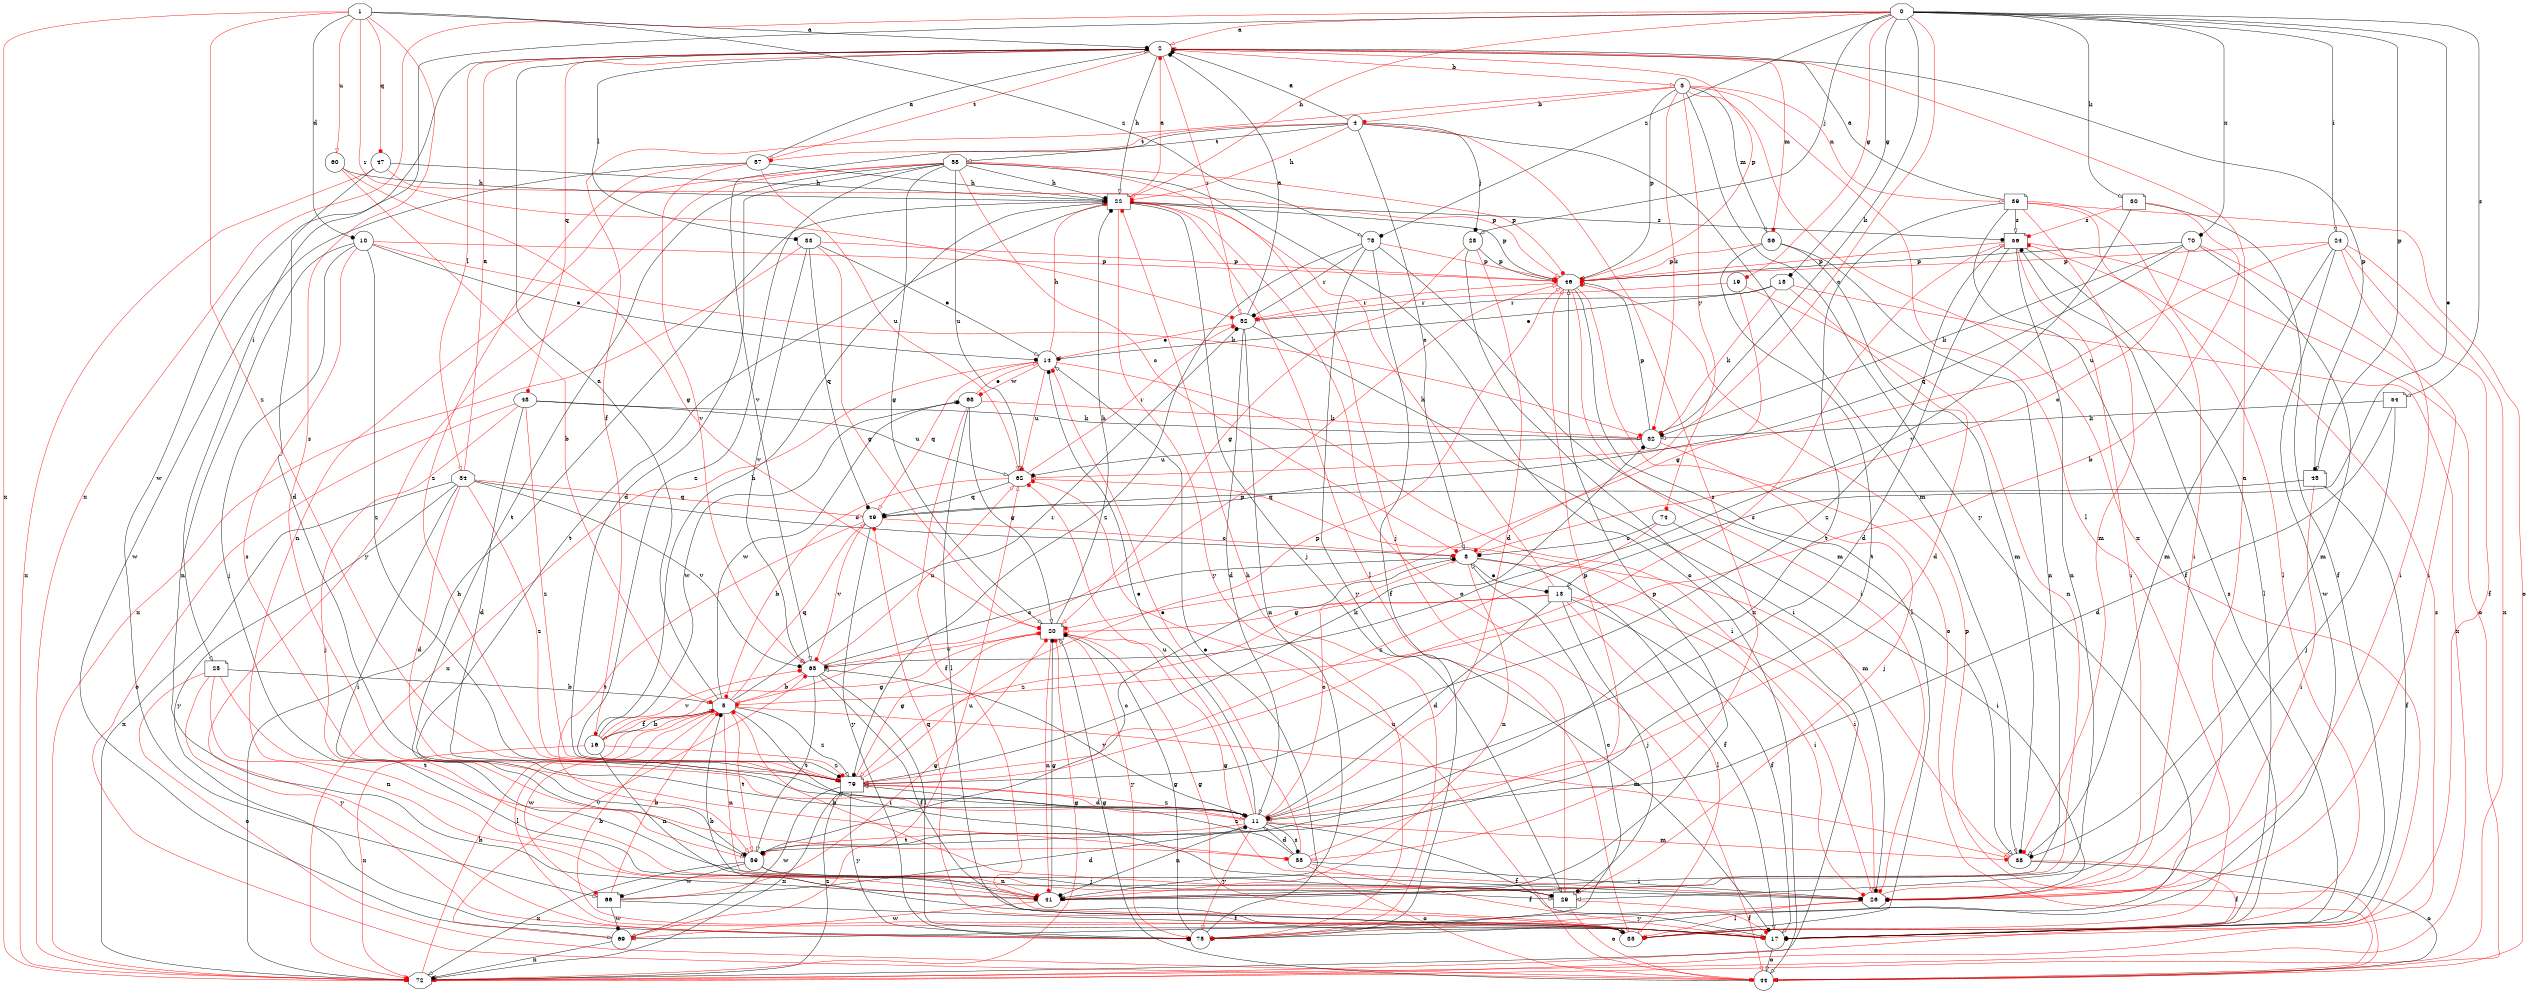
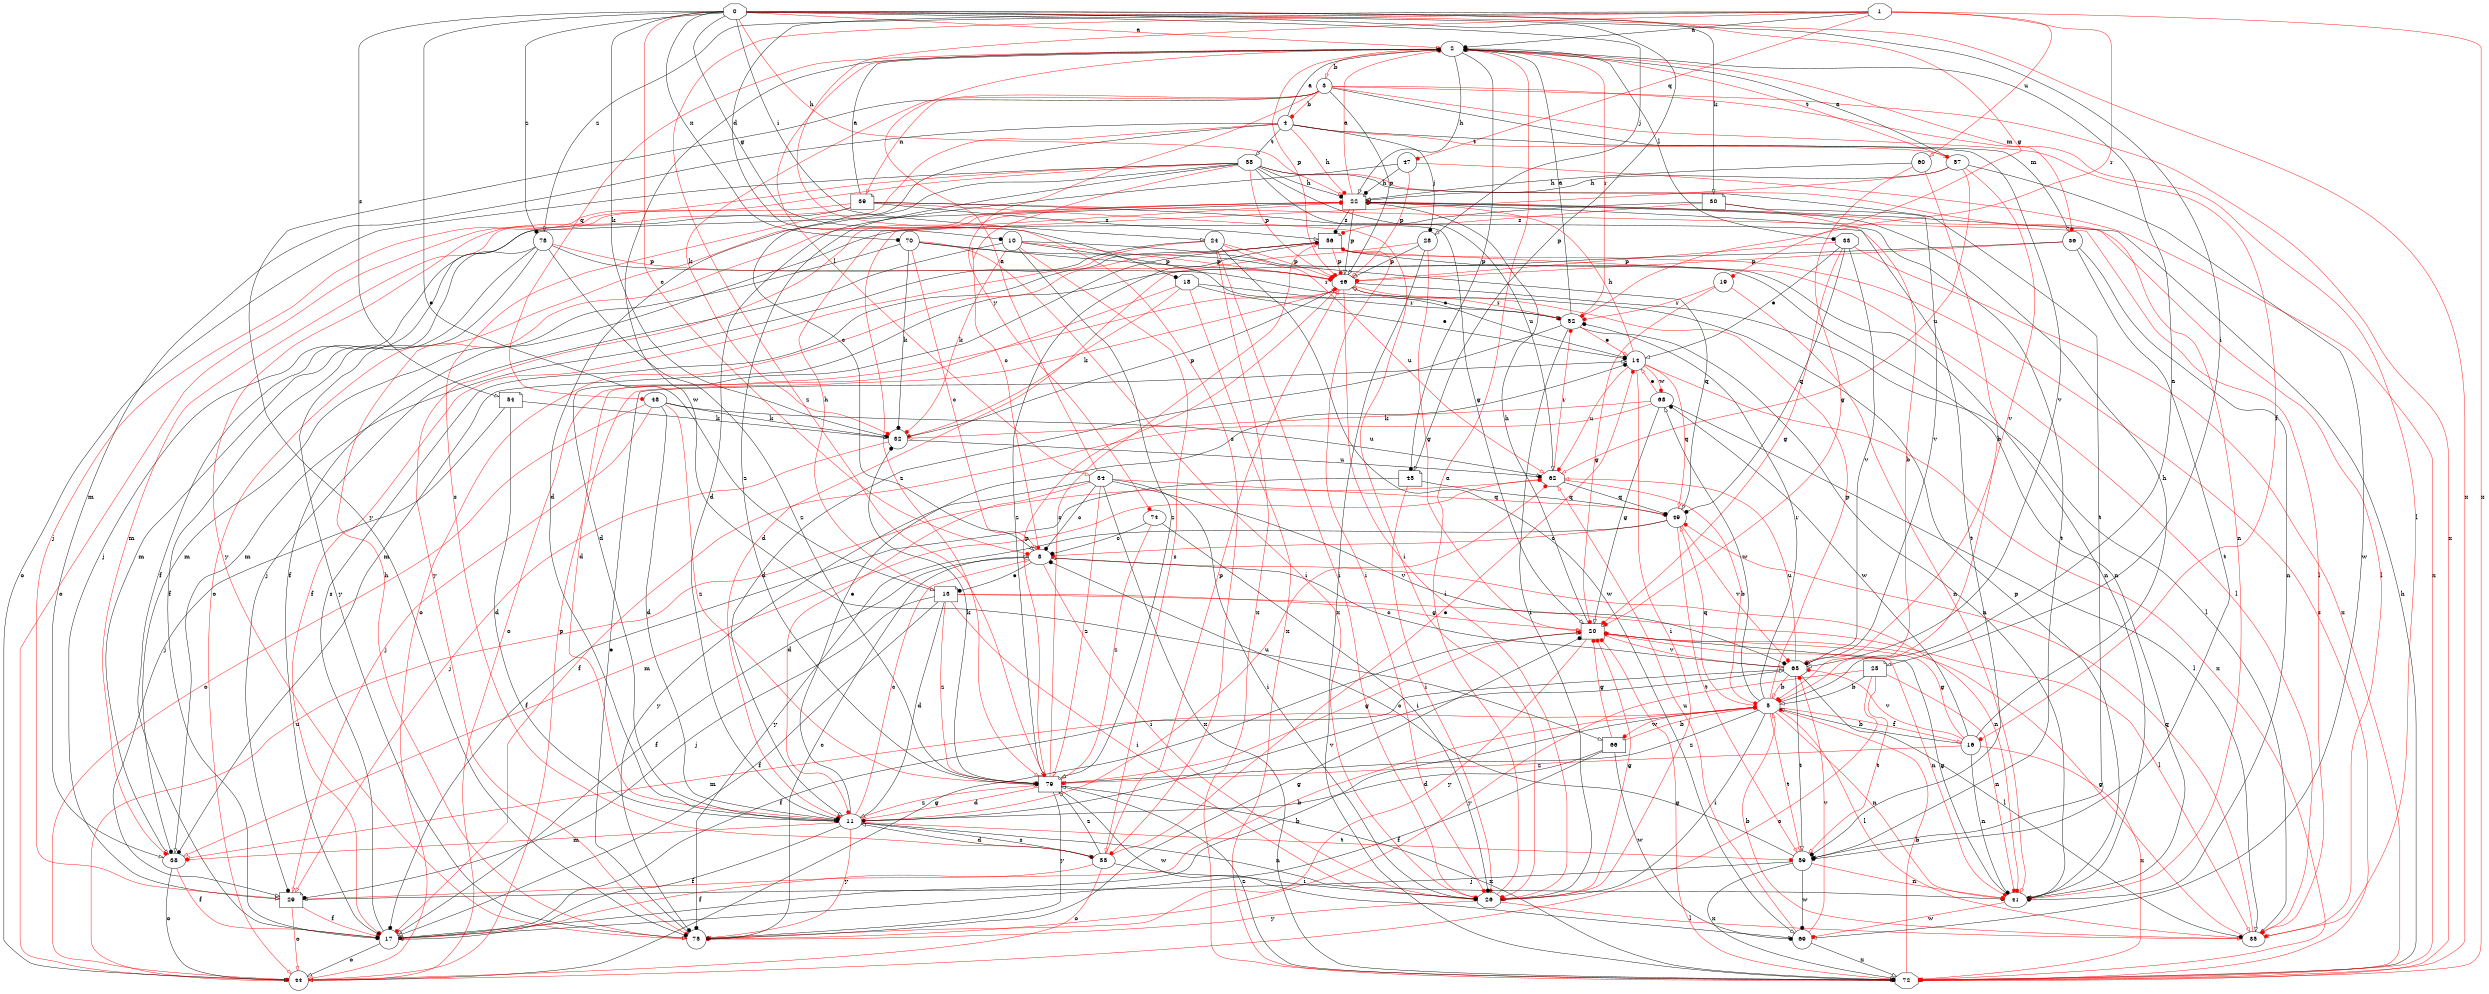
(2267, 803) -> (1996, 388)
(672, 883) -> (1802, 898)
